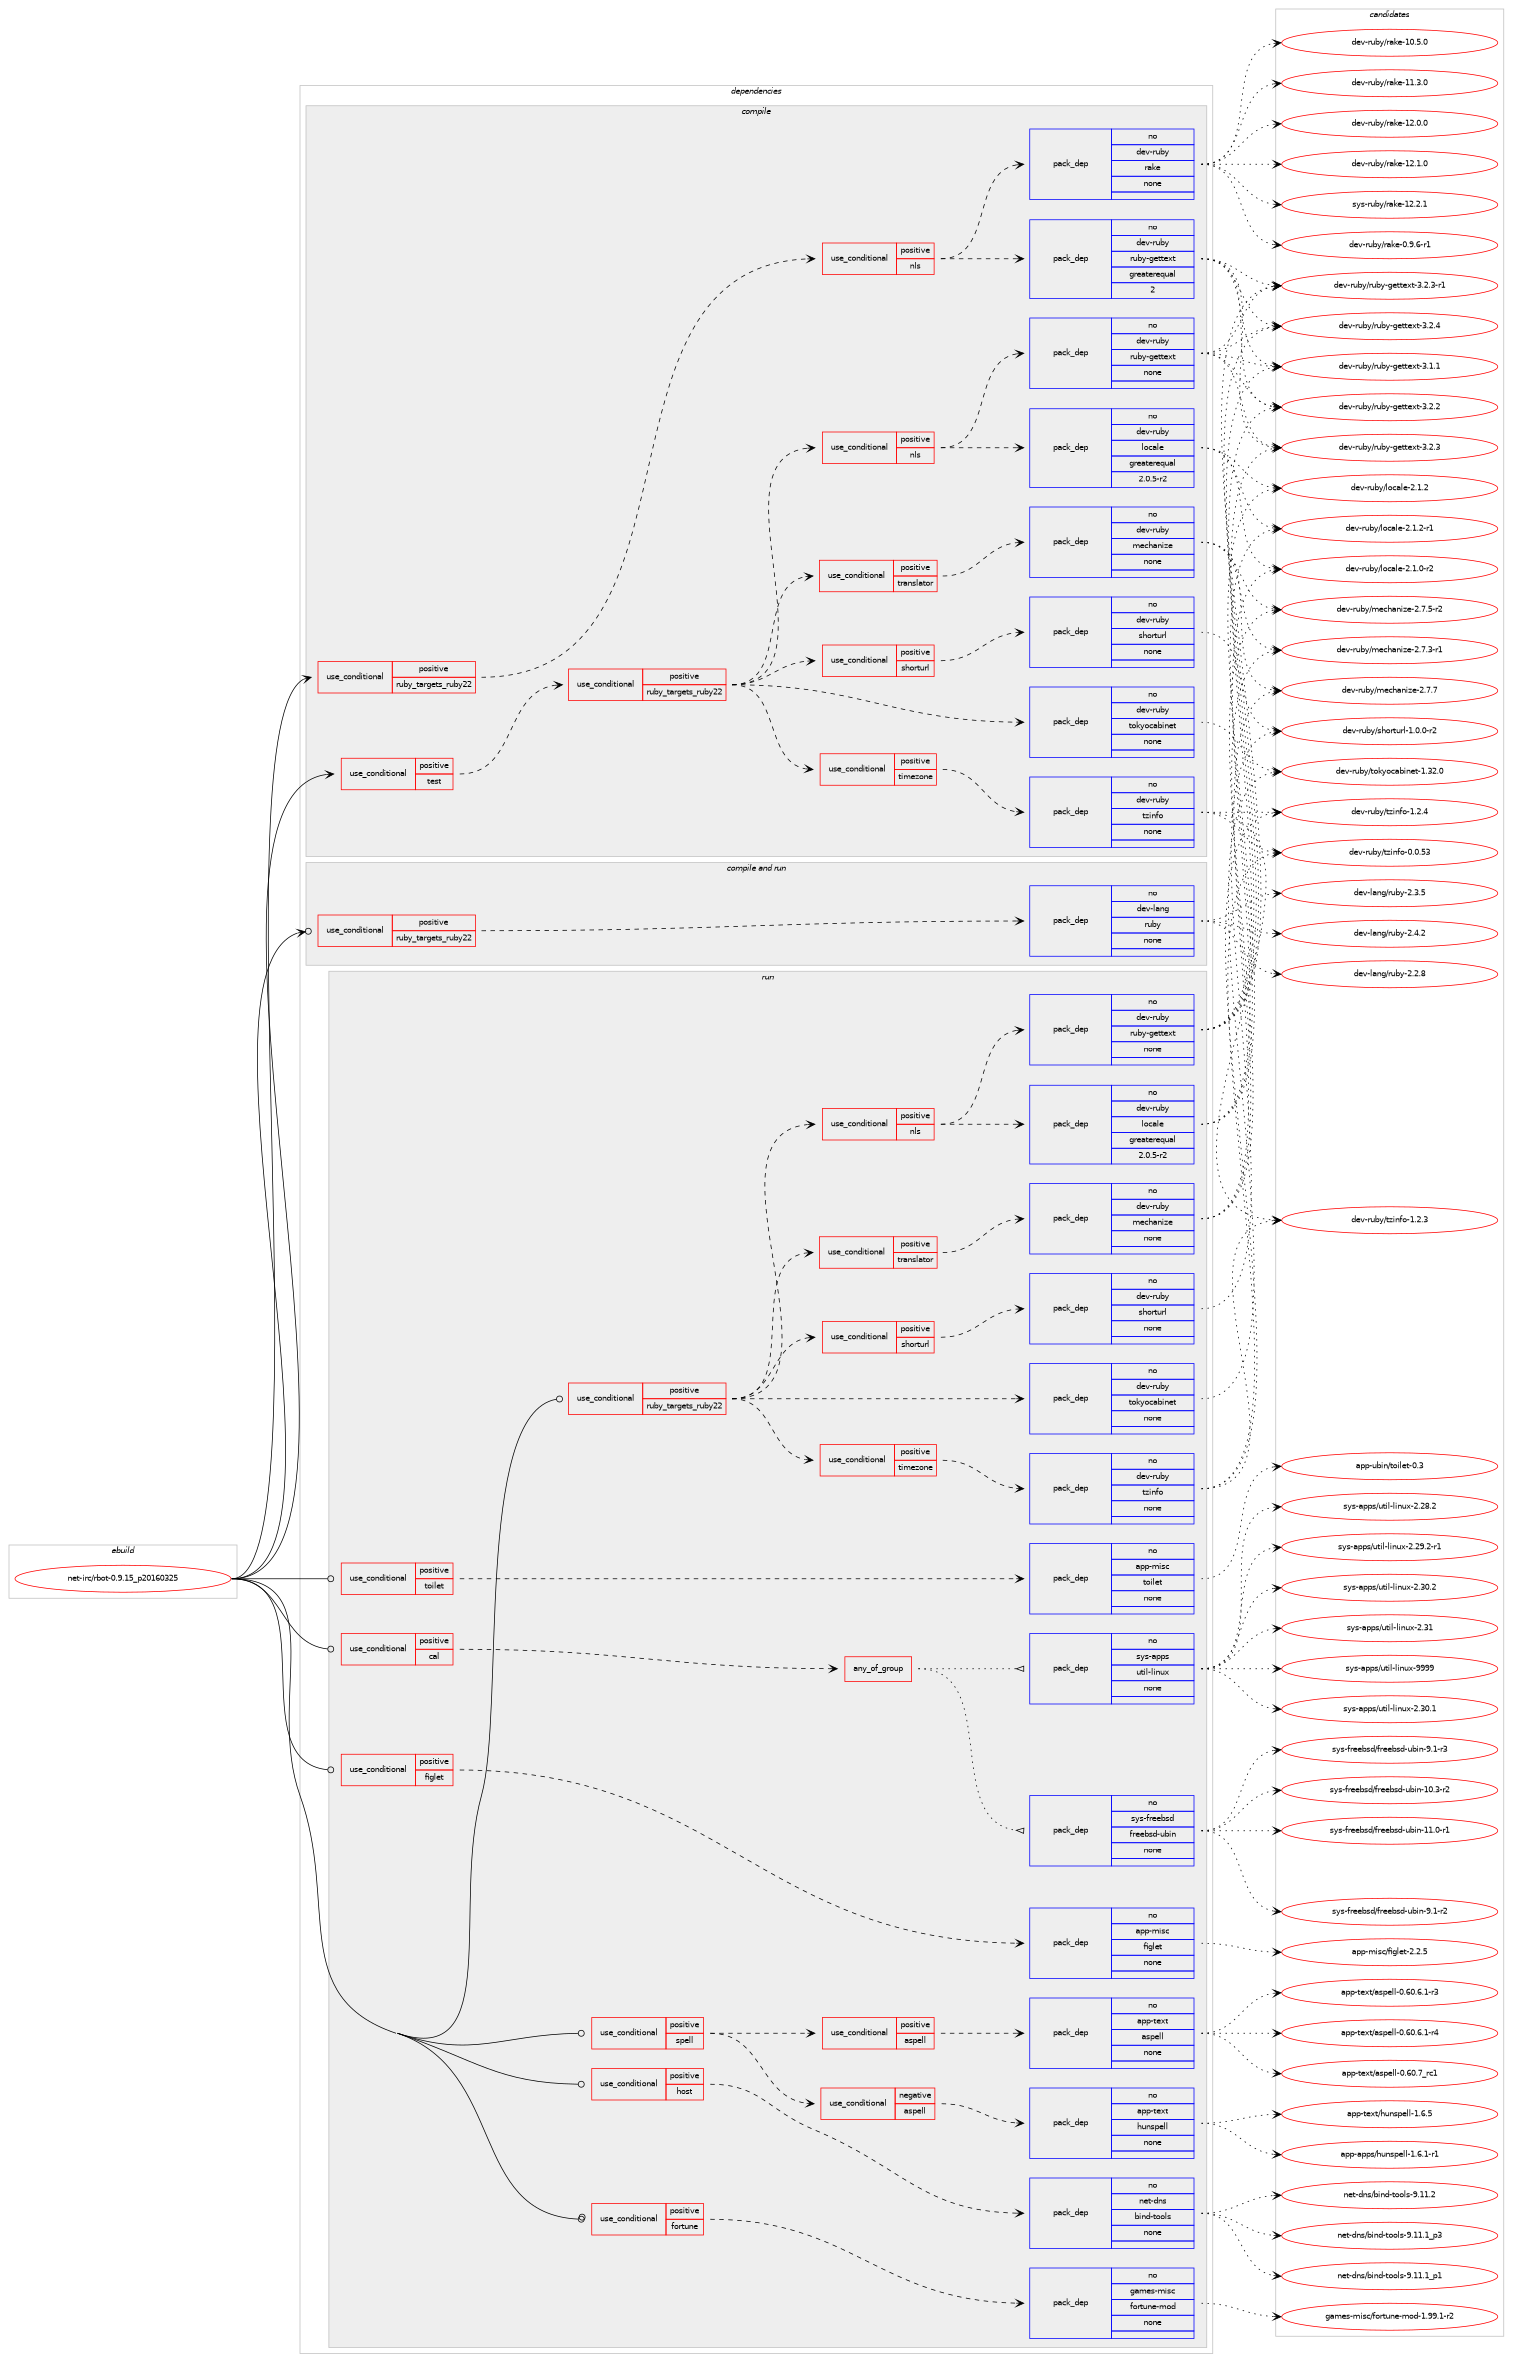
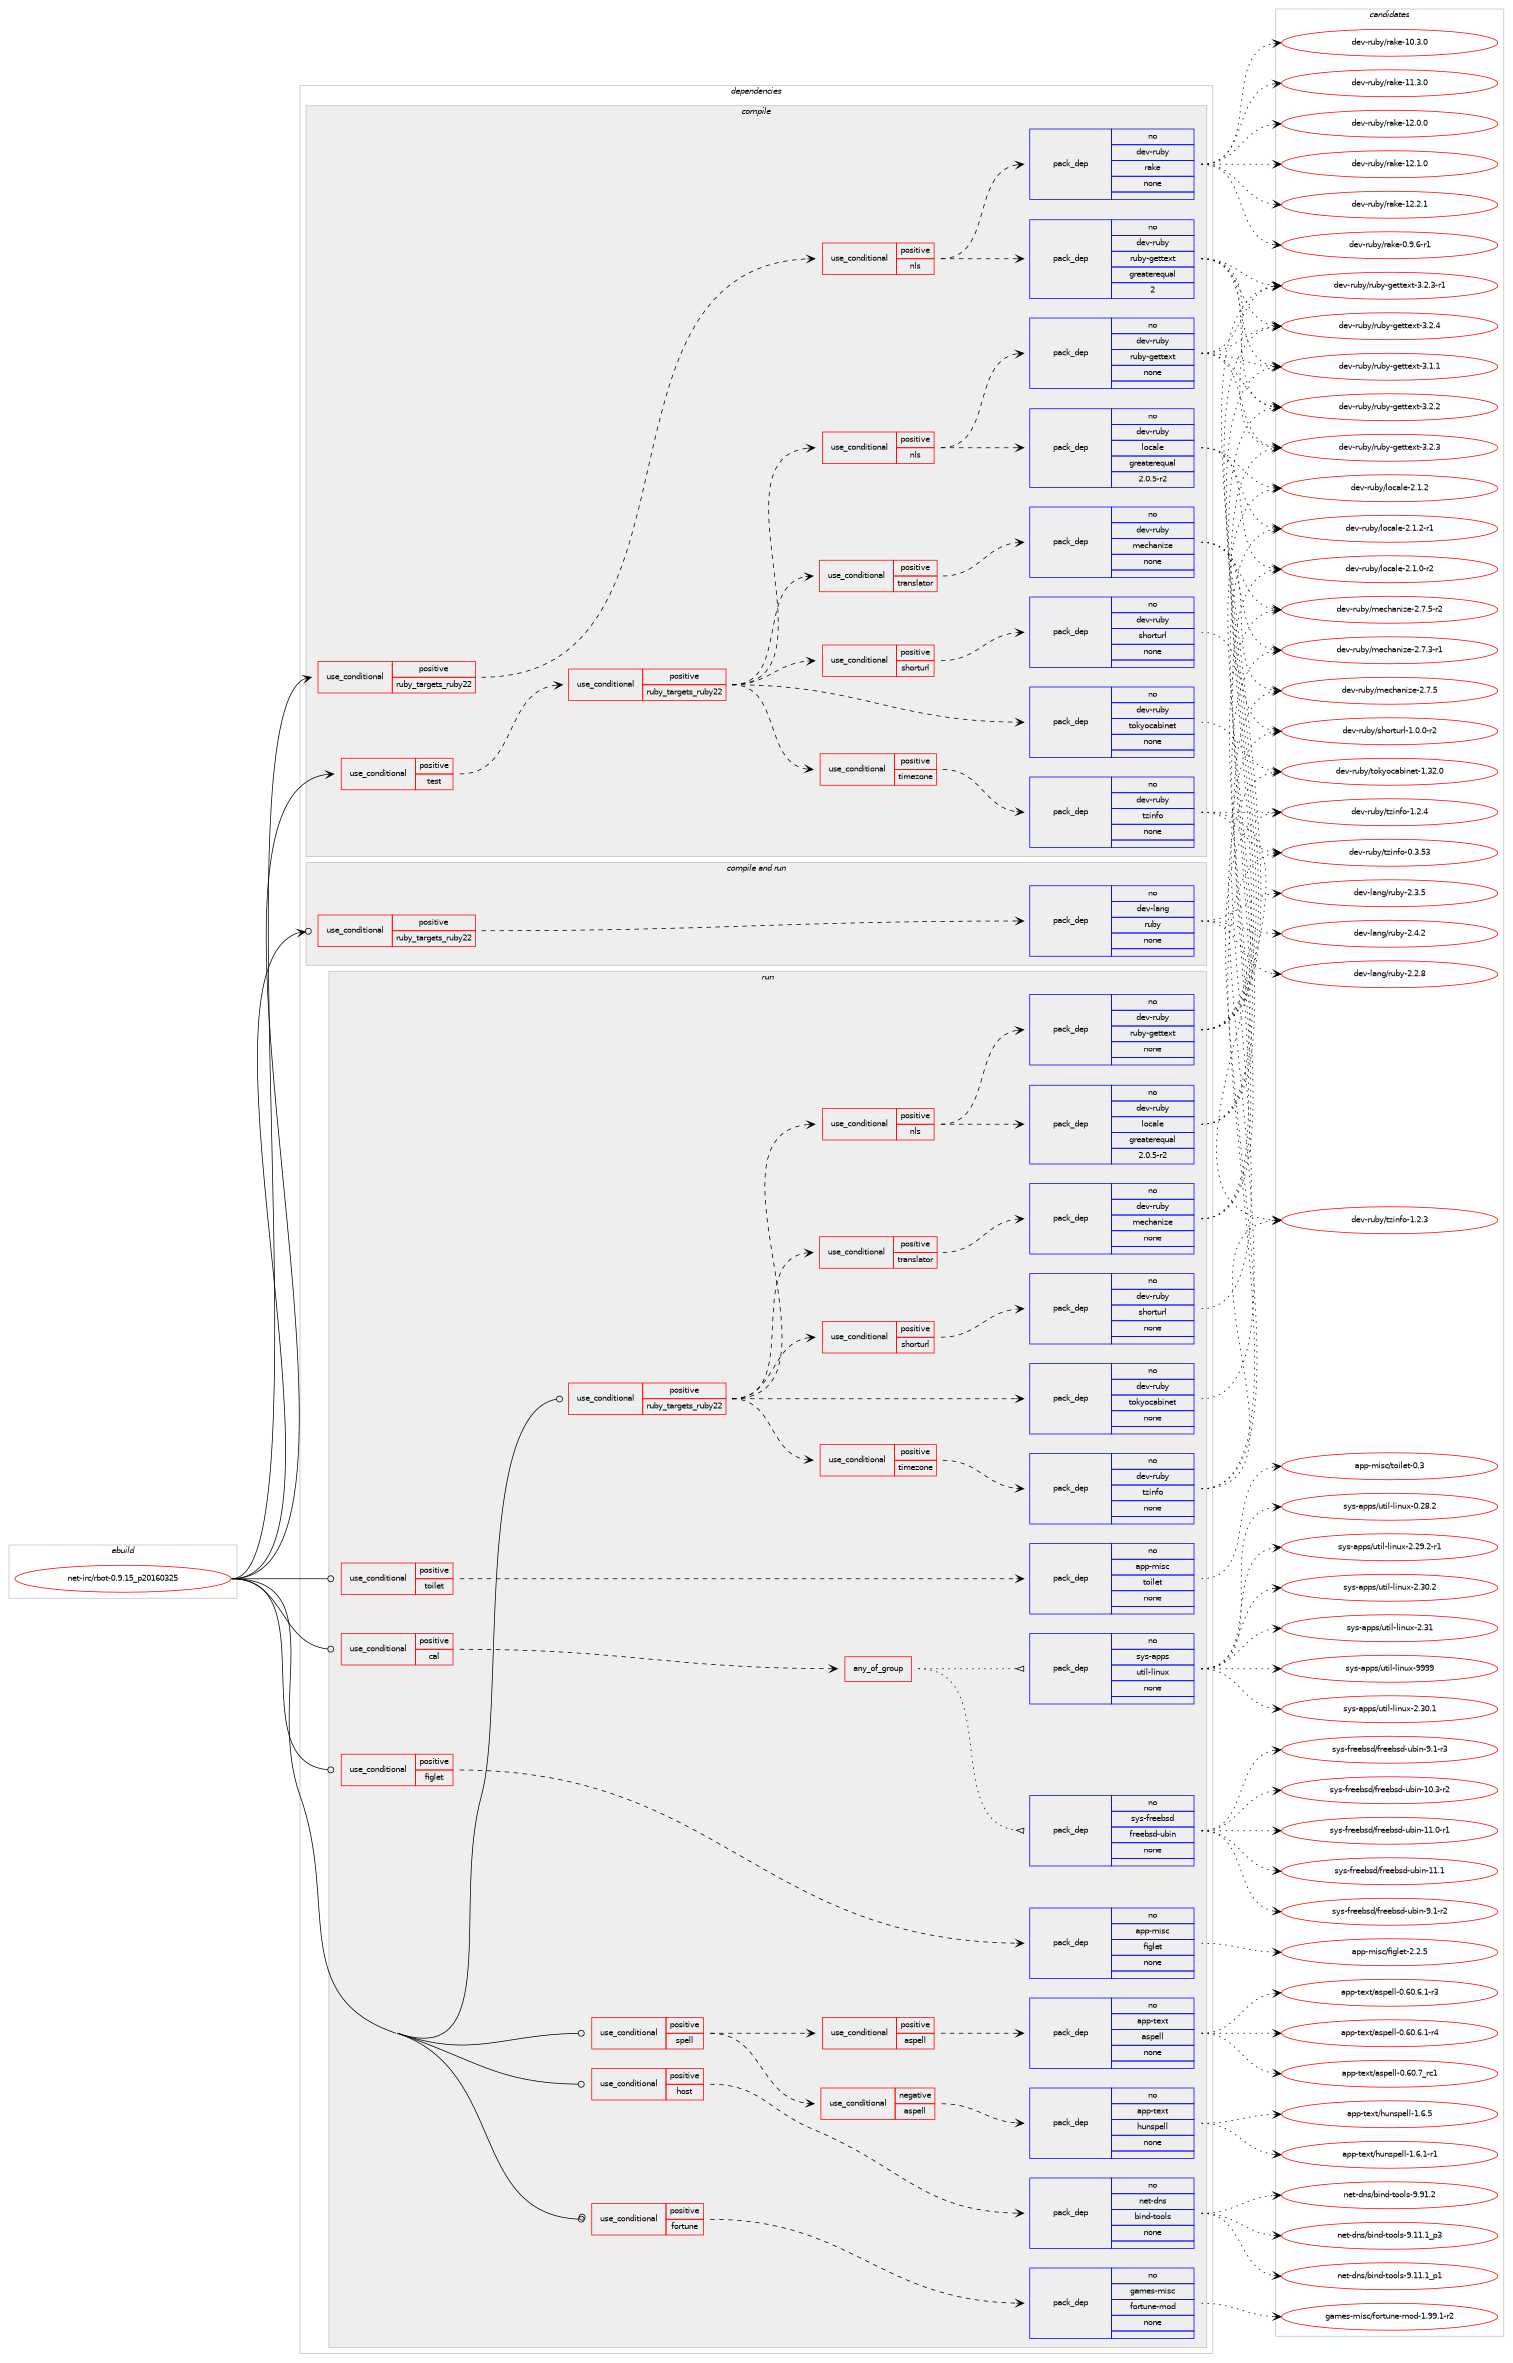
(1390, 43) -> (1390, 43)
(1390, 205) -> (1390, 205)
(1390, 691) -> (1390, 691)
(1390, 853) -> (1390, 853)
(1390, 1466) -> (1390, 1466)
(1390, 1507) -> (1390, 1507)
none -> (1390, 1871)
(1390, 2155) -> (1390, 2155)
(1390, 2195) -> (1390, 2195)
